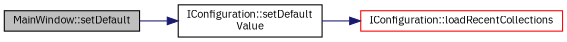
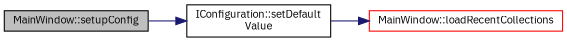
(72, 21) -> (76, 21)
(462, 21) -> (466, 21)
